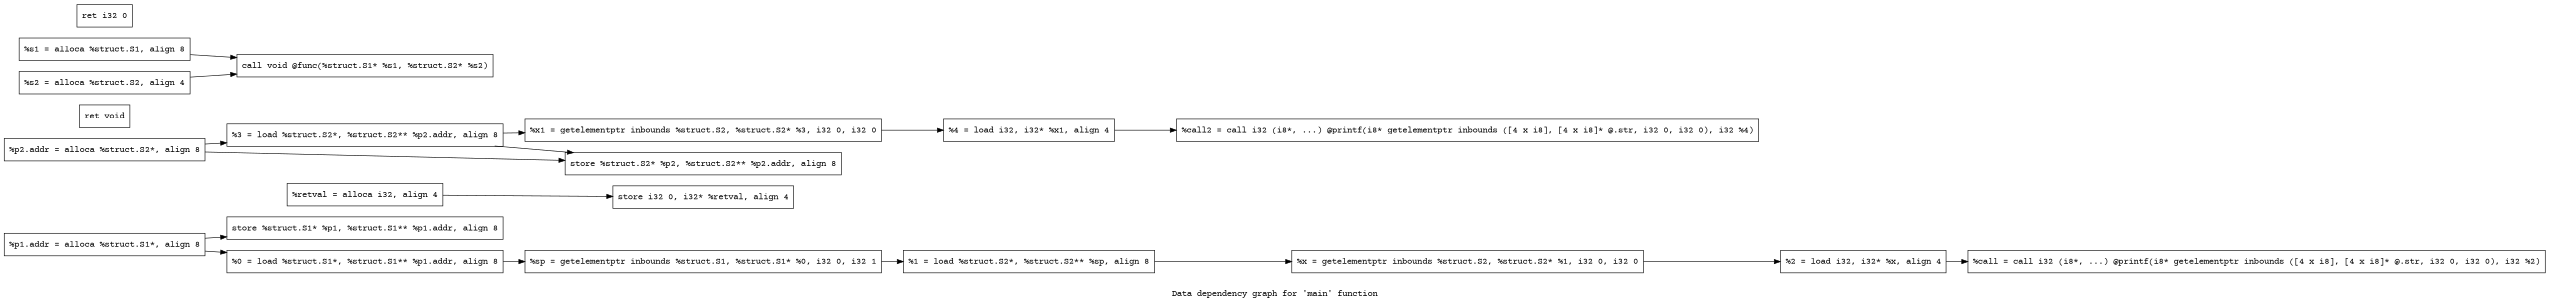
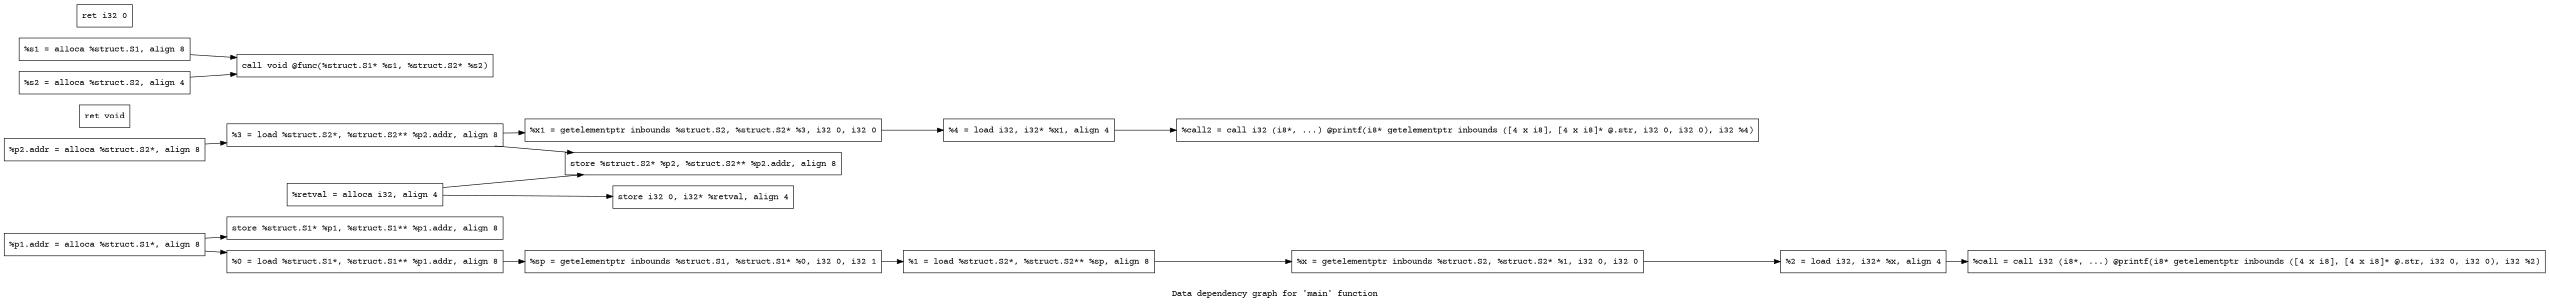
(382, 156) -> (510, 181)
